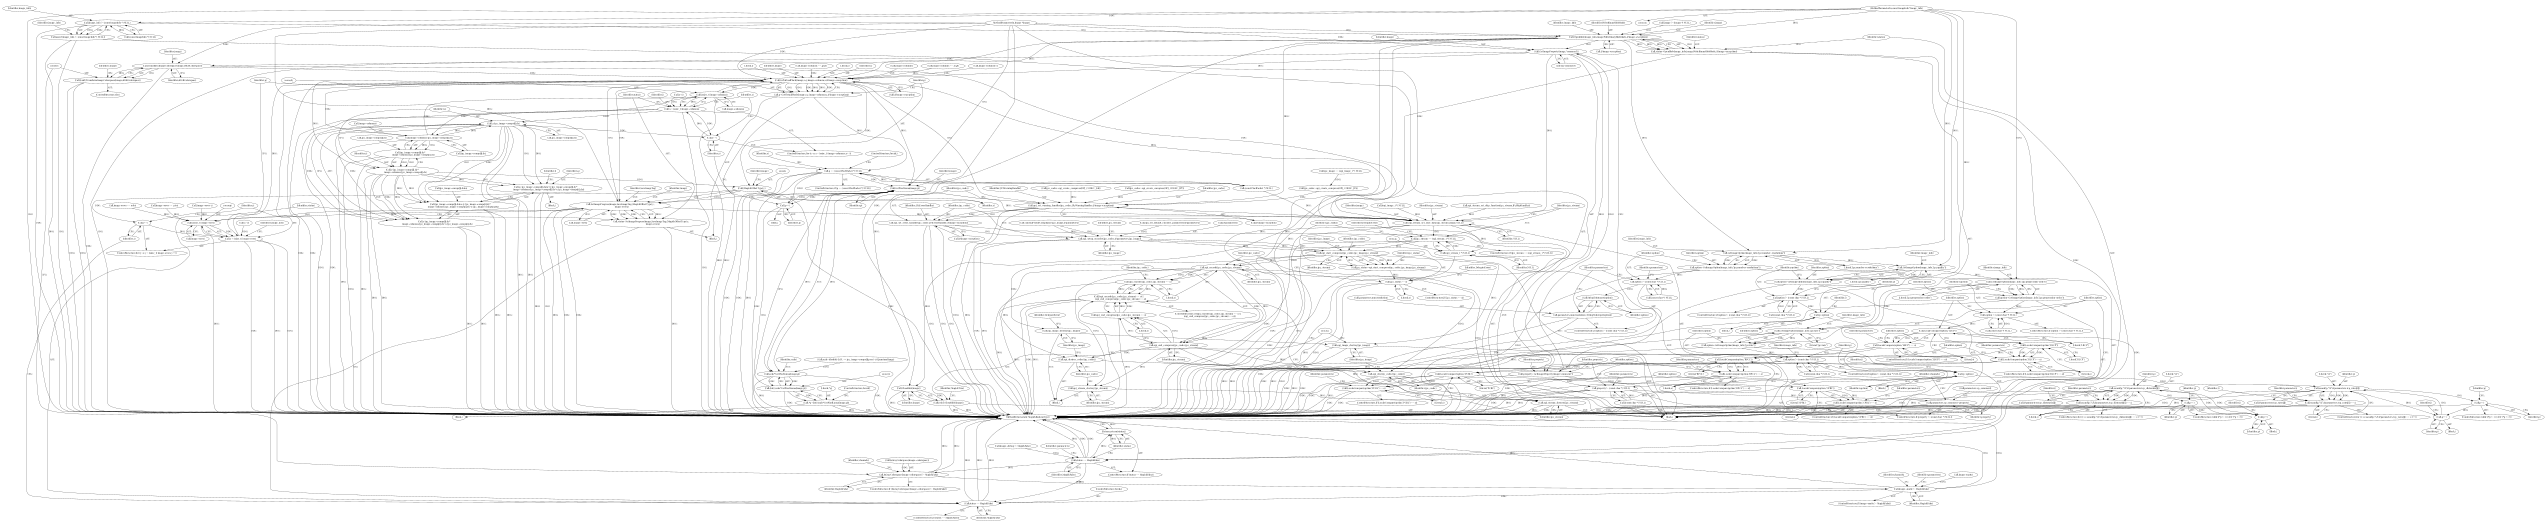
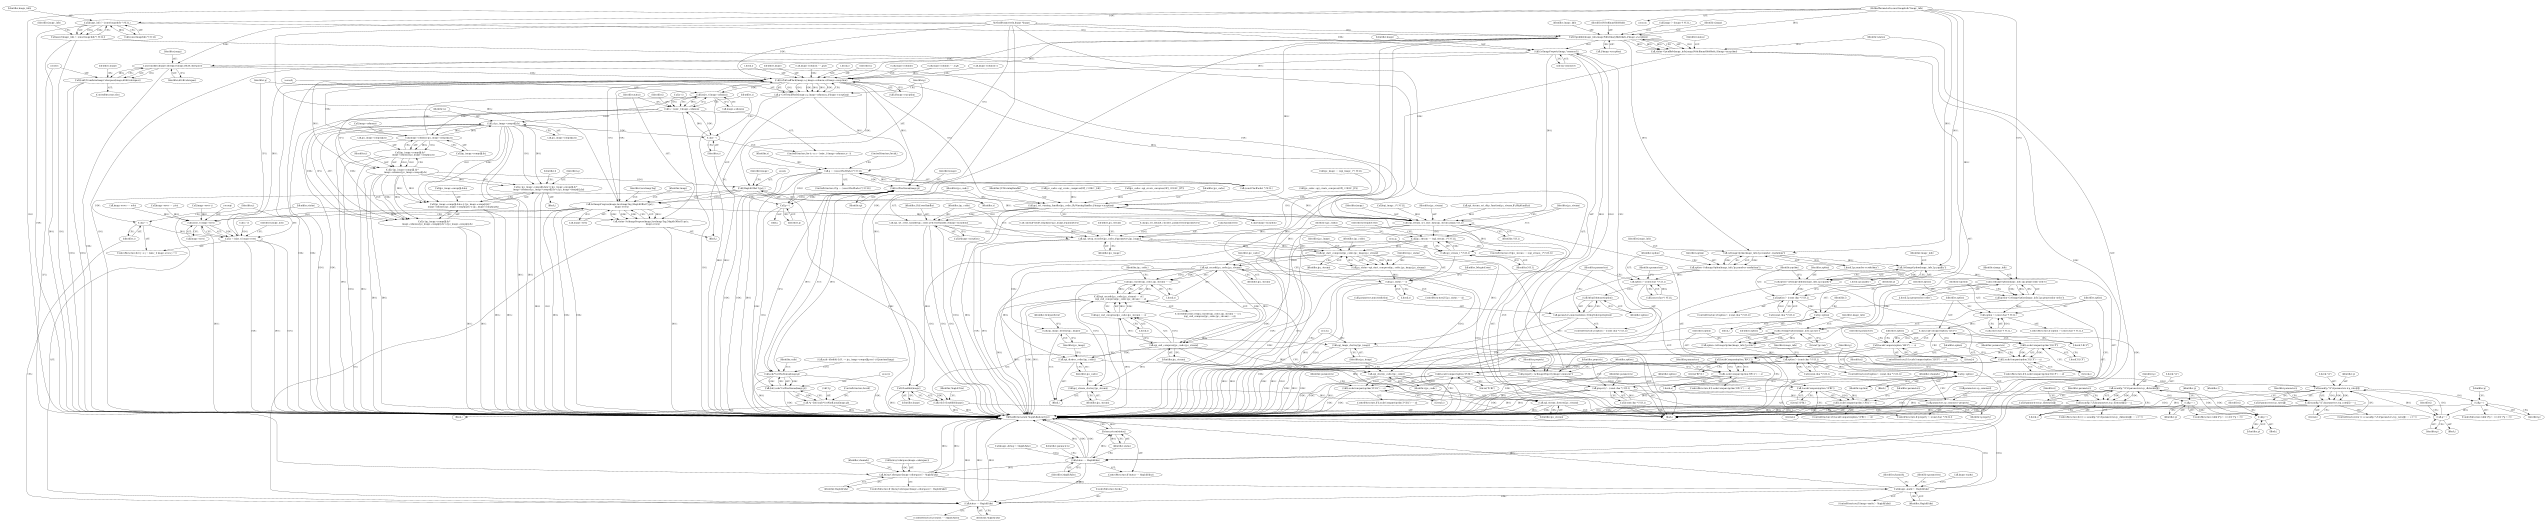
(1335, 179) -> (1284, 226)
(826, 389) -> (826, 389)
